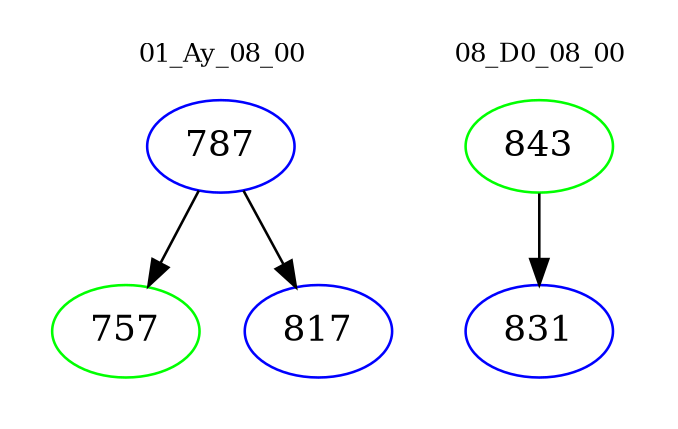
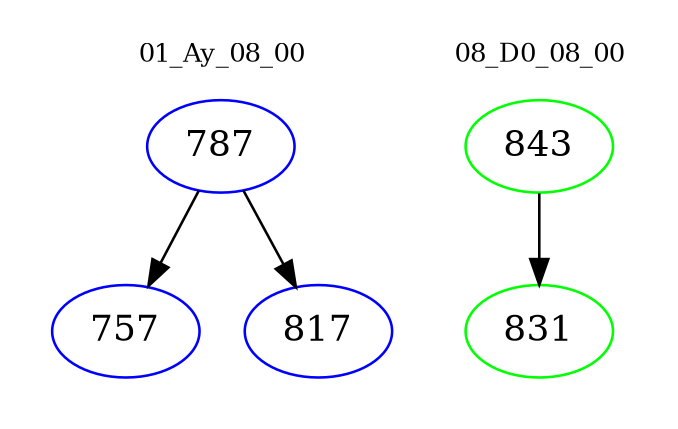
(126, 331) -> (126, 331)
(539, 331) -> (539, 331)
